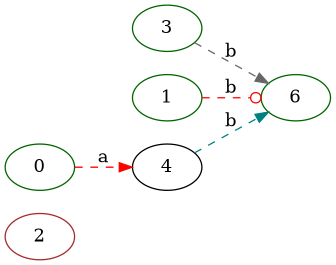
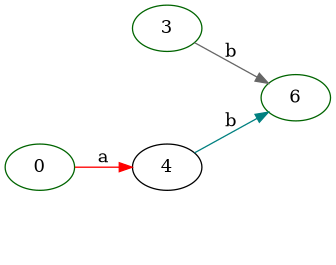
(226, 60) -> (226, 60)
(167, 98) -> none
(226, 136) -> (226, 136)
(97, 167) -> (97, 167)
(40, 237) -> none
